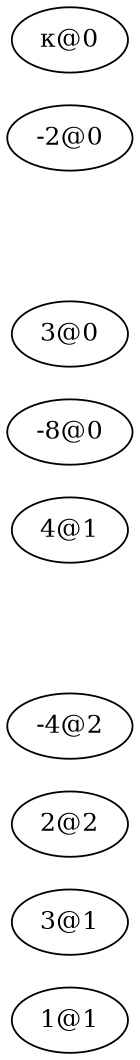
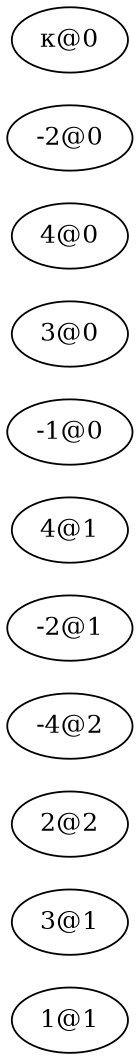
none -> (70, 236)
(70, 432) -> (70, 432)
none -> (70, 628)
